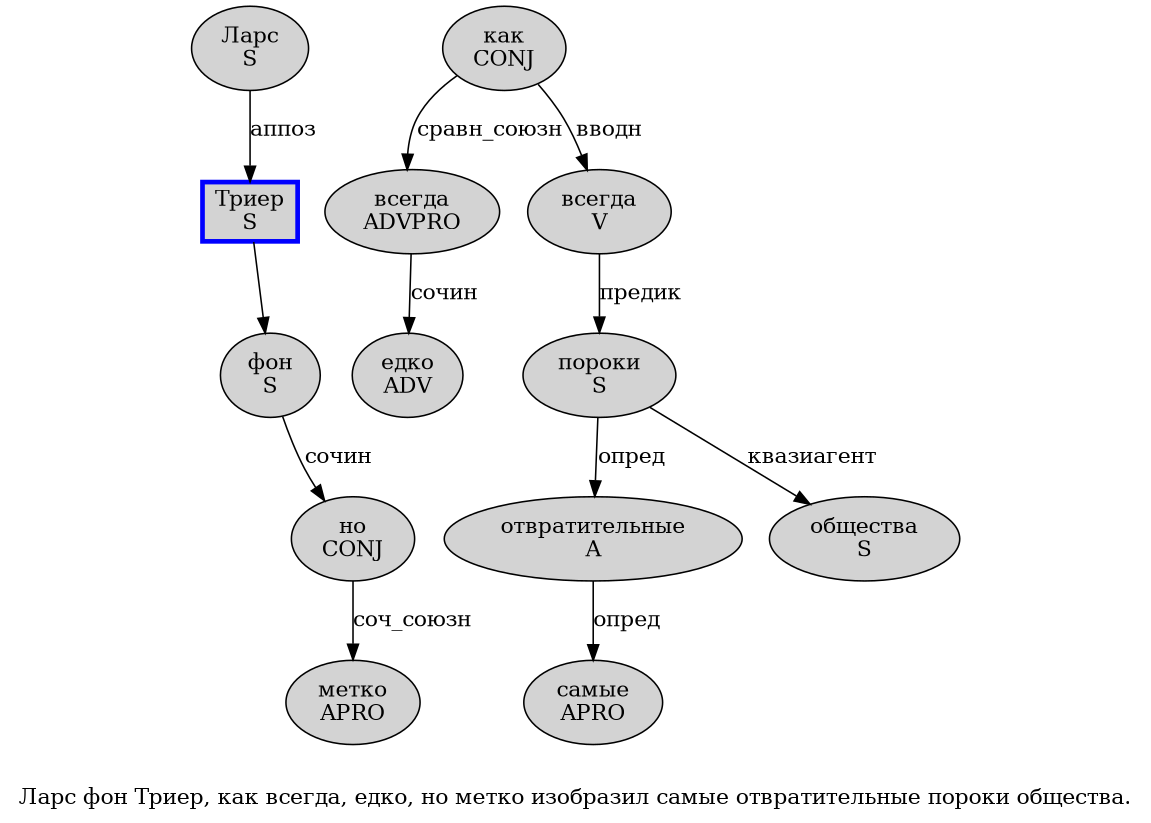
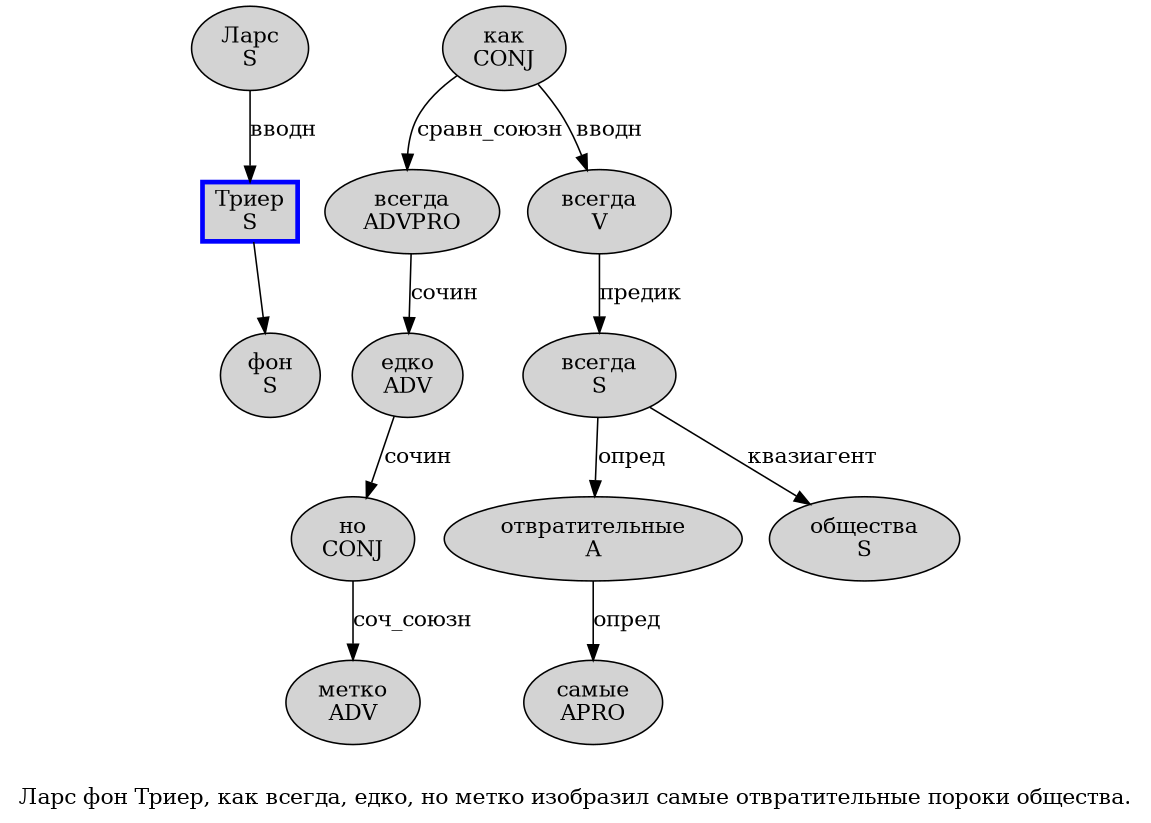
(284, 130) -> (284, 130)
(599, 375) -> (599, 375)
(297, 453) -> (383, 449)
(353, 702) -> (353, 702)
